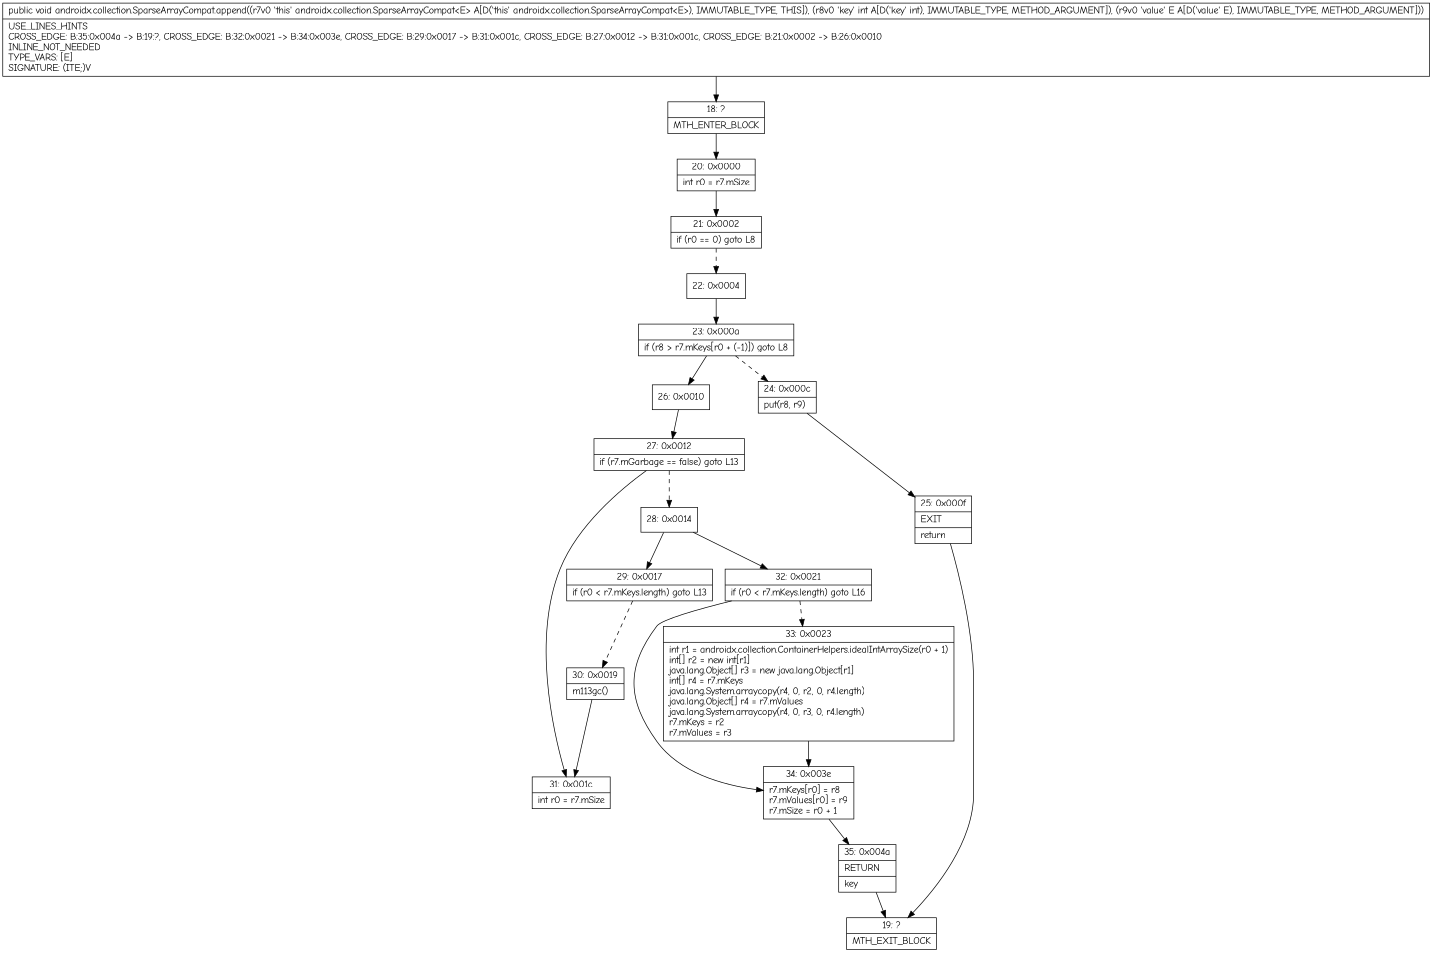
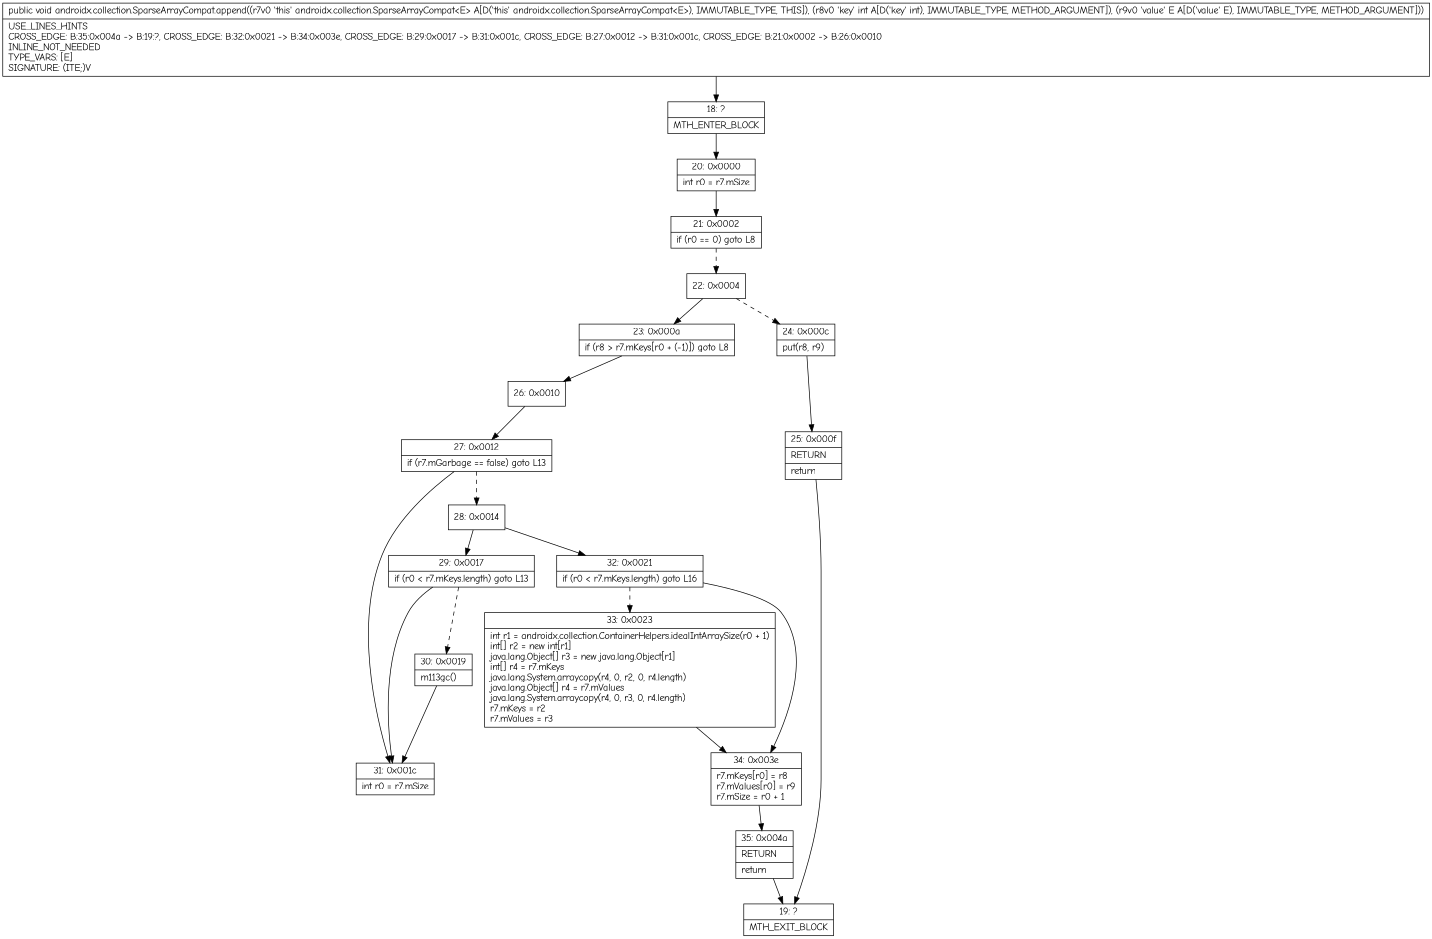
(749, 366) -> (755, 310)
(931, 519) -> (809, 455)
none -> (392, 665)
(851, 884) -> (754, 870)
